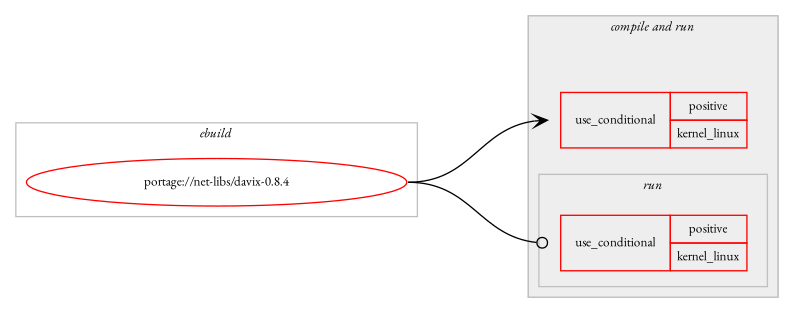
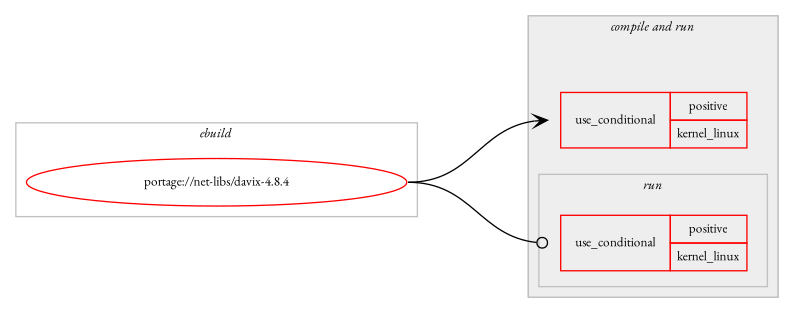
(217, 182) -> (217, 182)
